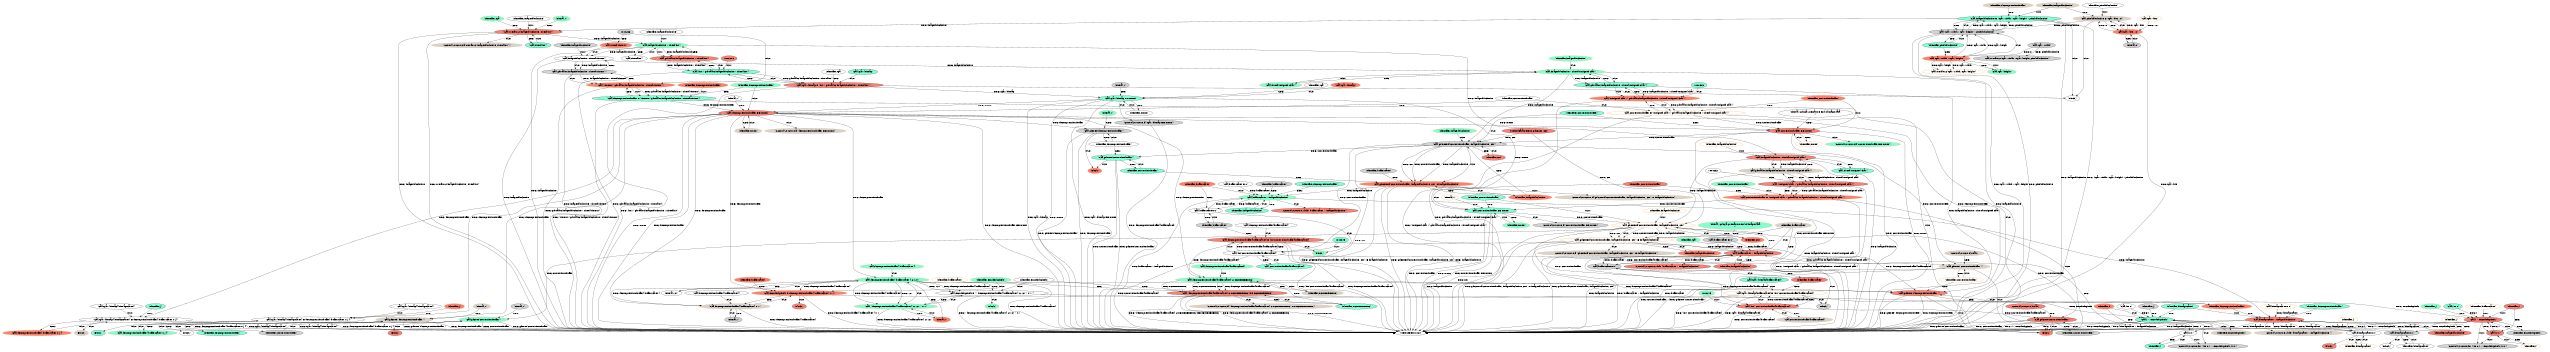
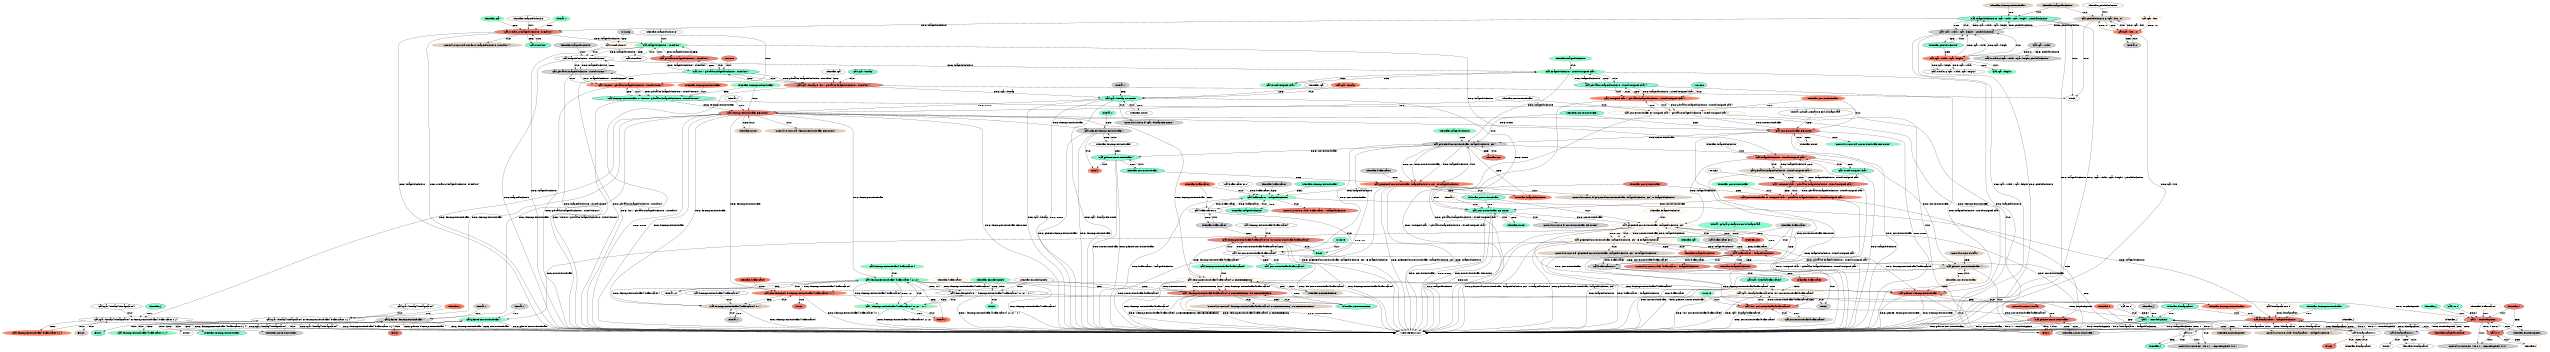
(616, 45) -> (616, 45)
(1954, 72) -> (1954, 72)
(1529, 131) -> none
(1190, 197) -> (1190, 197)
(1220, 280) -> (1220, 280)
(1105, 322) -> (1215, 327)
